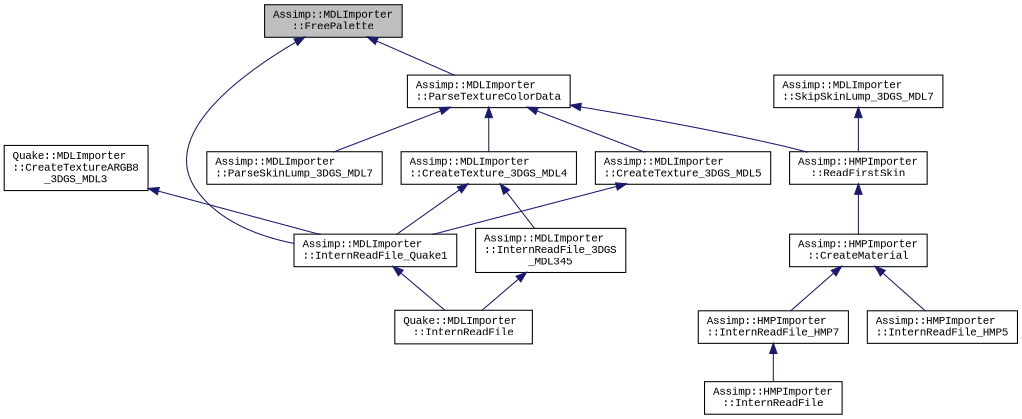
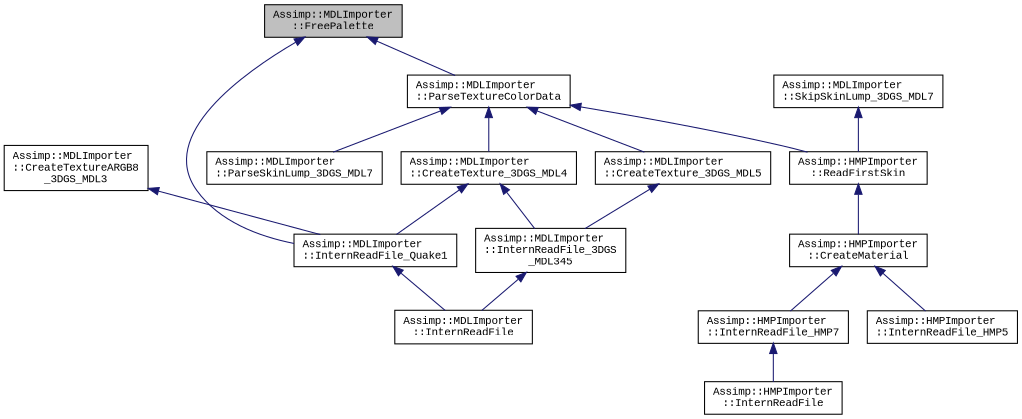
(76, 168) -> (76, 168)
(529, 209) -> (617, 209)
(464, 327) -> (464, 327)
